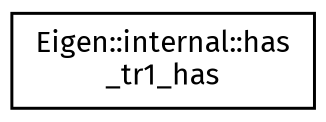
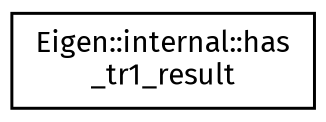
(163, 61) -> (163, 61)
